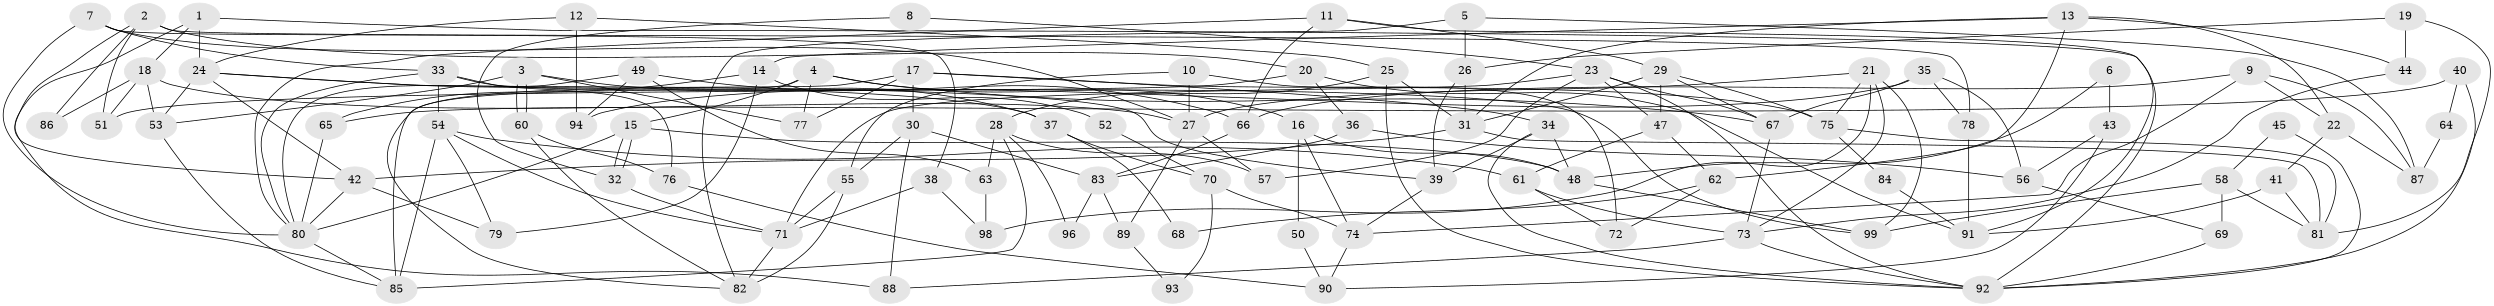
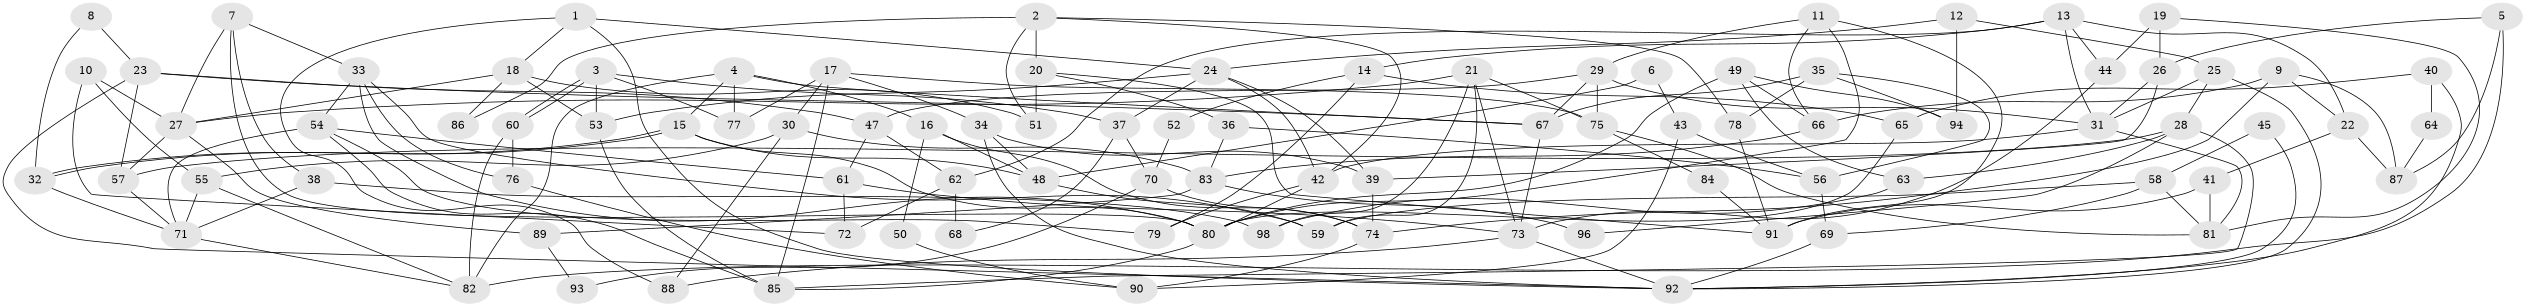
(1153, 93) -> (150, 208)
(1871, 235) -> (1318, 235)
